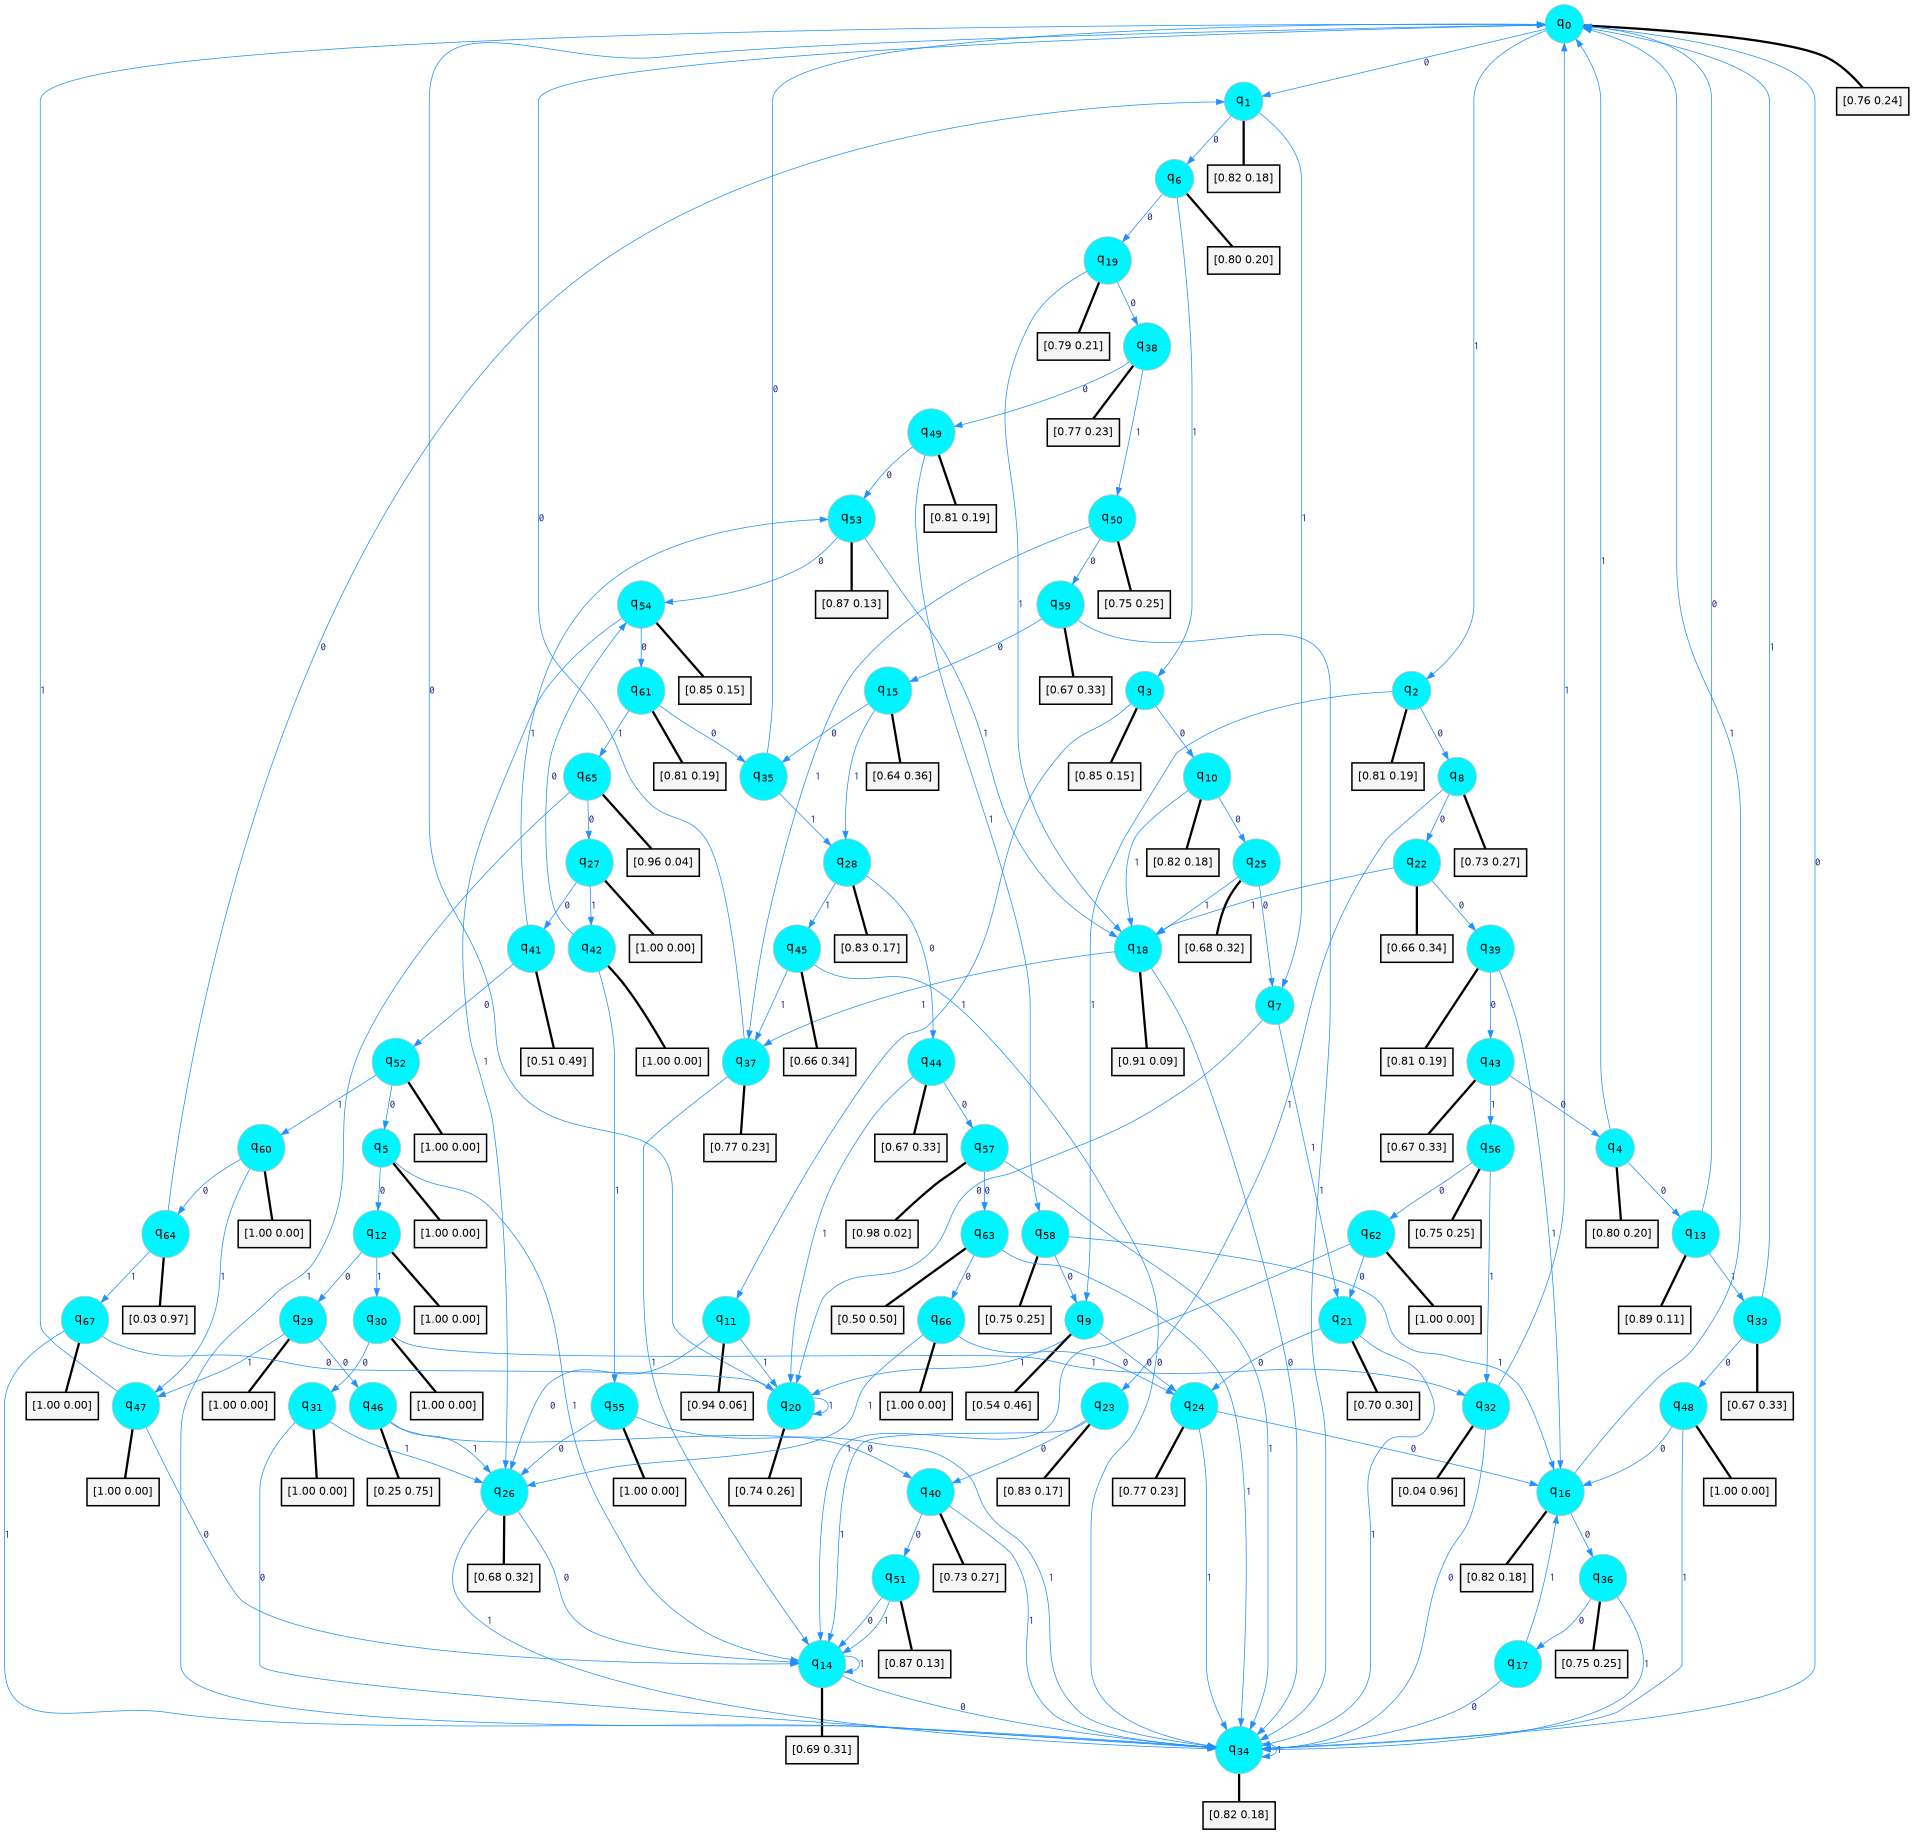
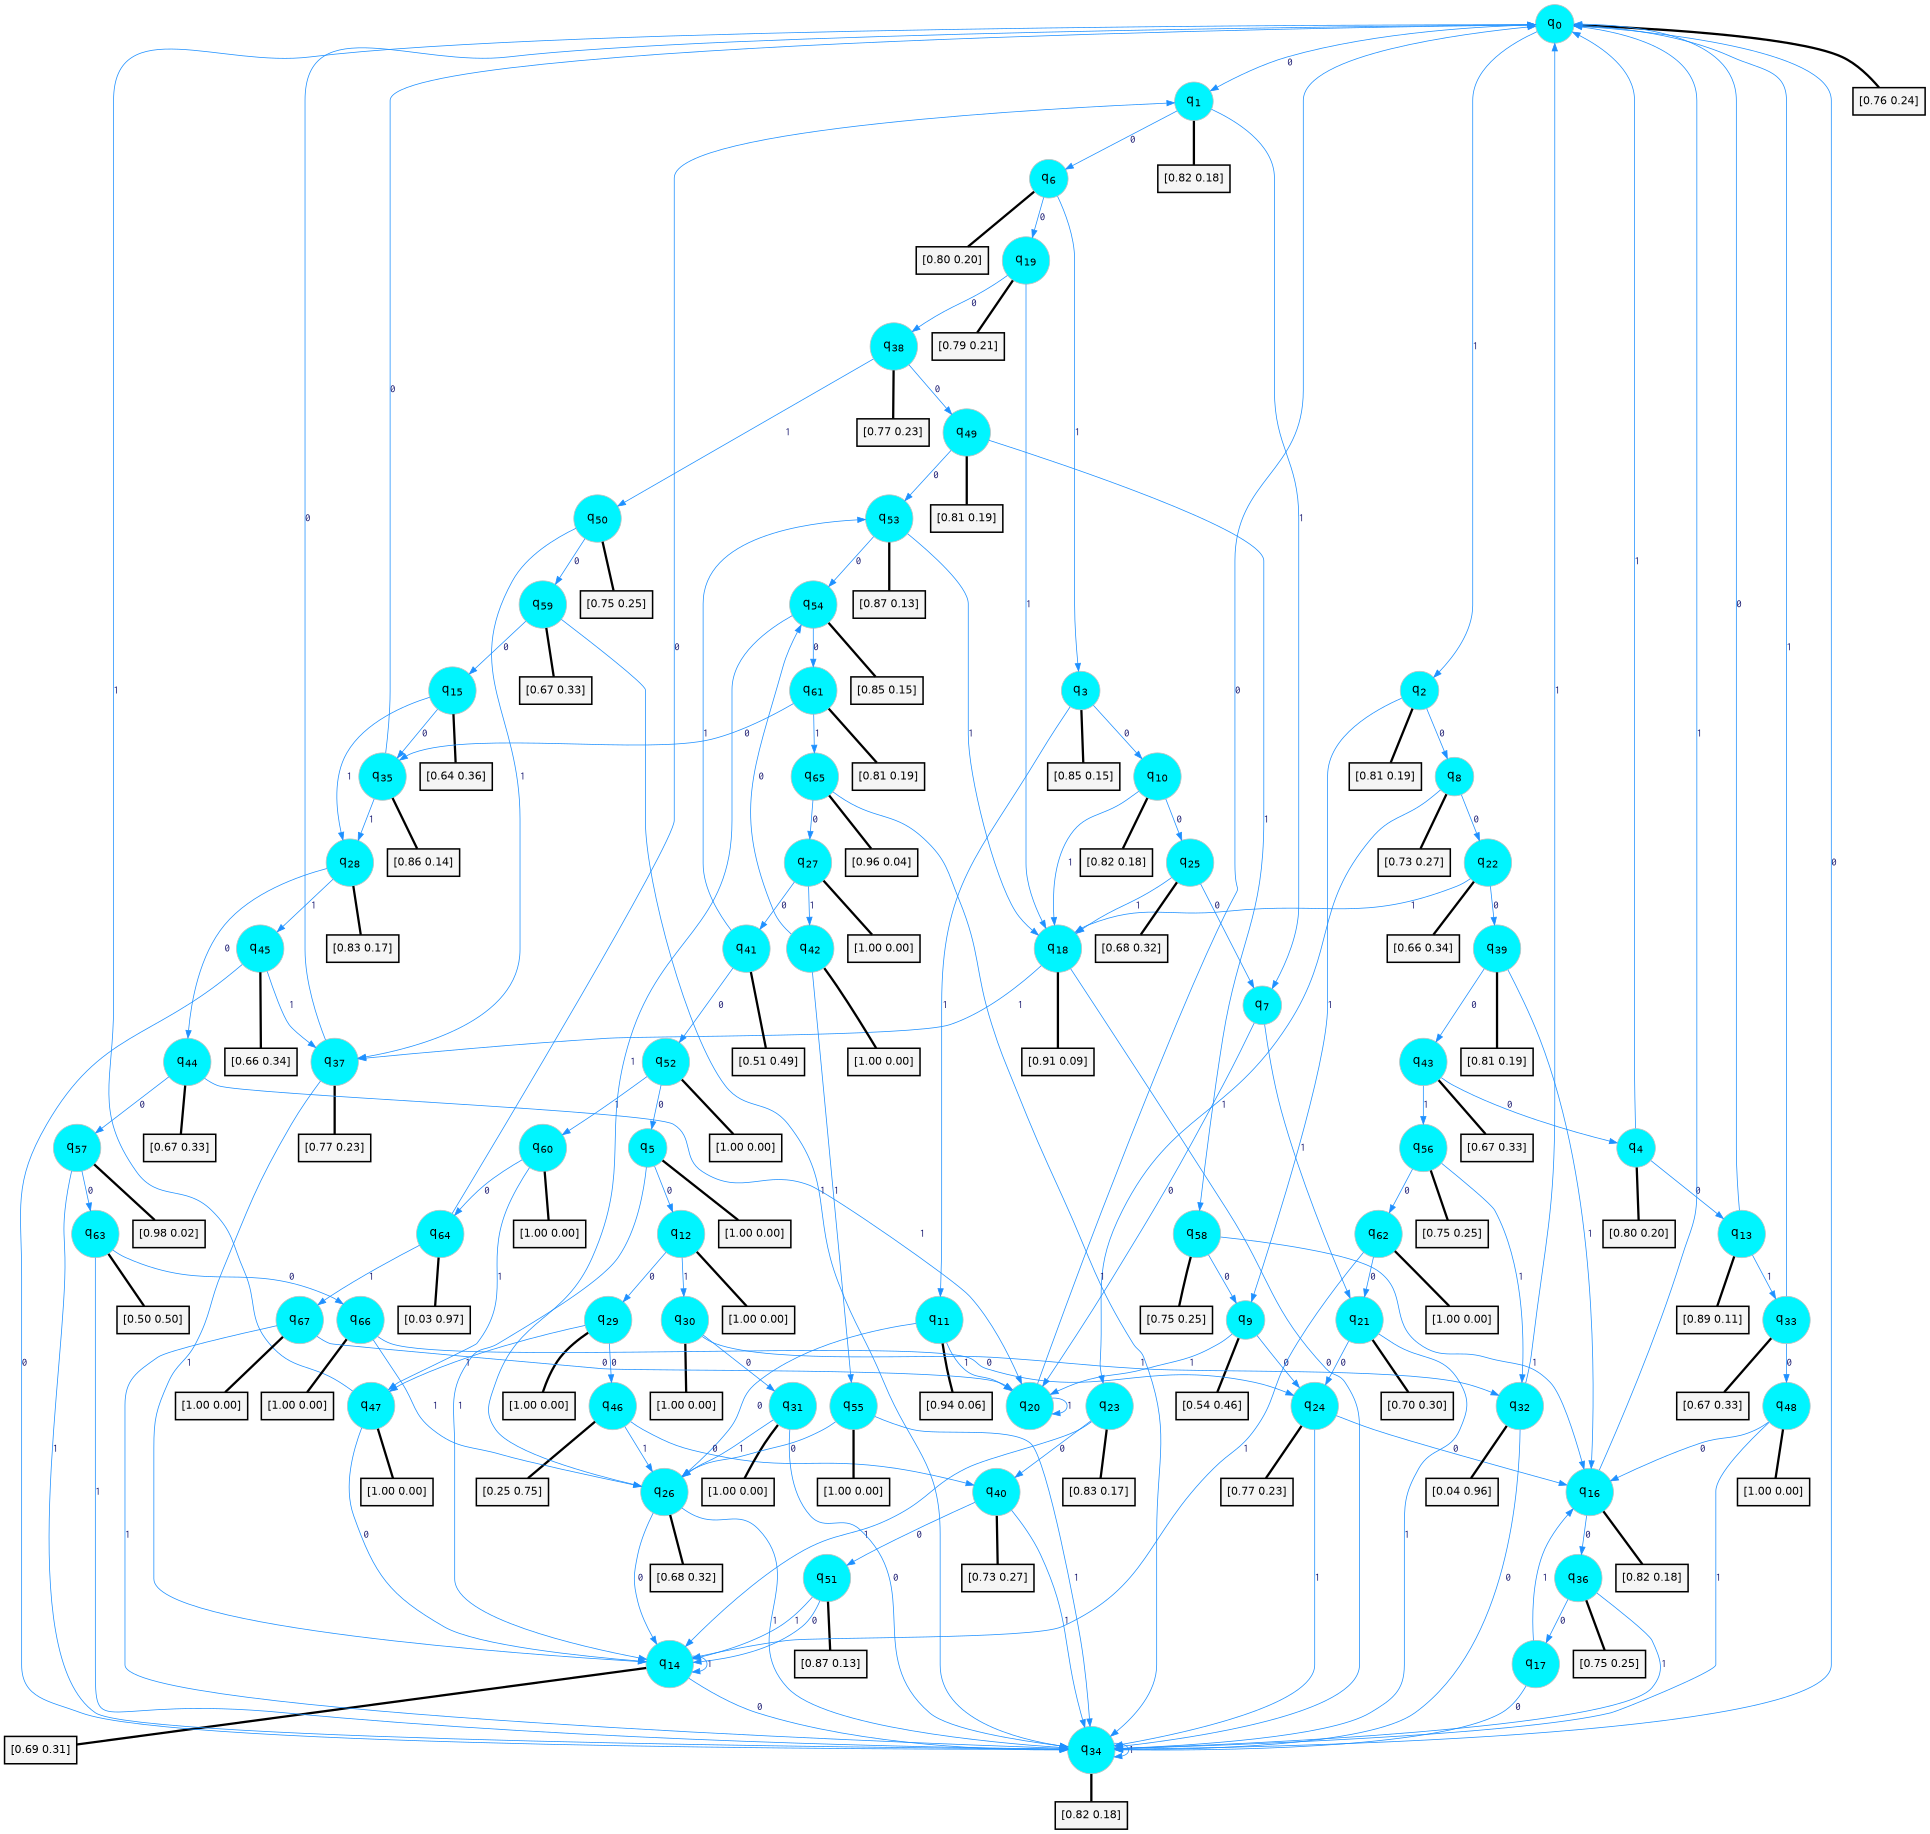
none -> (424, 863)
(765, 1492) -> none
